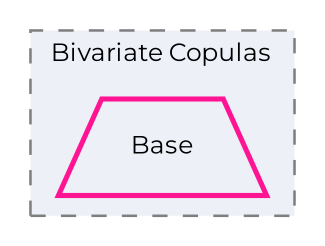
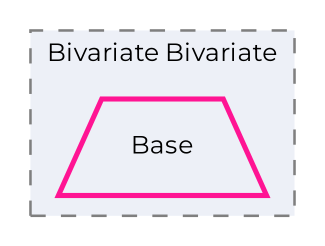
(162, 55) -> (162, 55)
